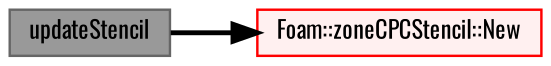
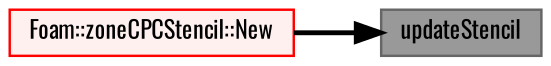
(202, 33) -> (325, 33)
